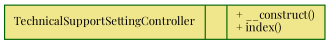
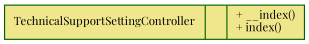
(276, 15) -> (266, 15)
